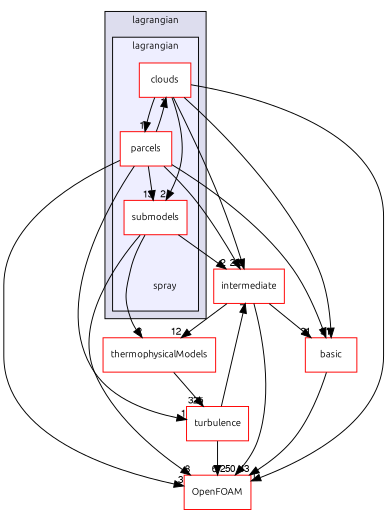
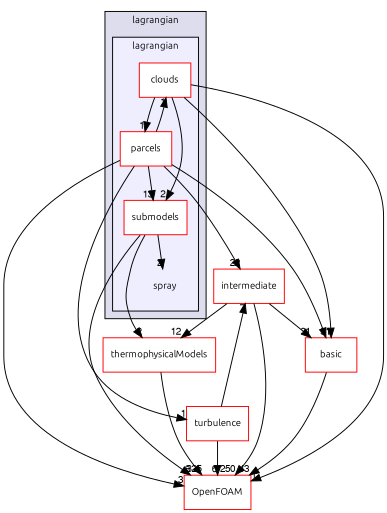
(212, 181) -> none
(192, 245) -> (160, 247)
(185, 386) -> (171, 422)
